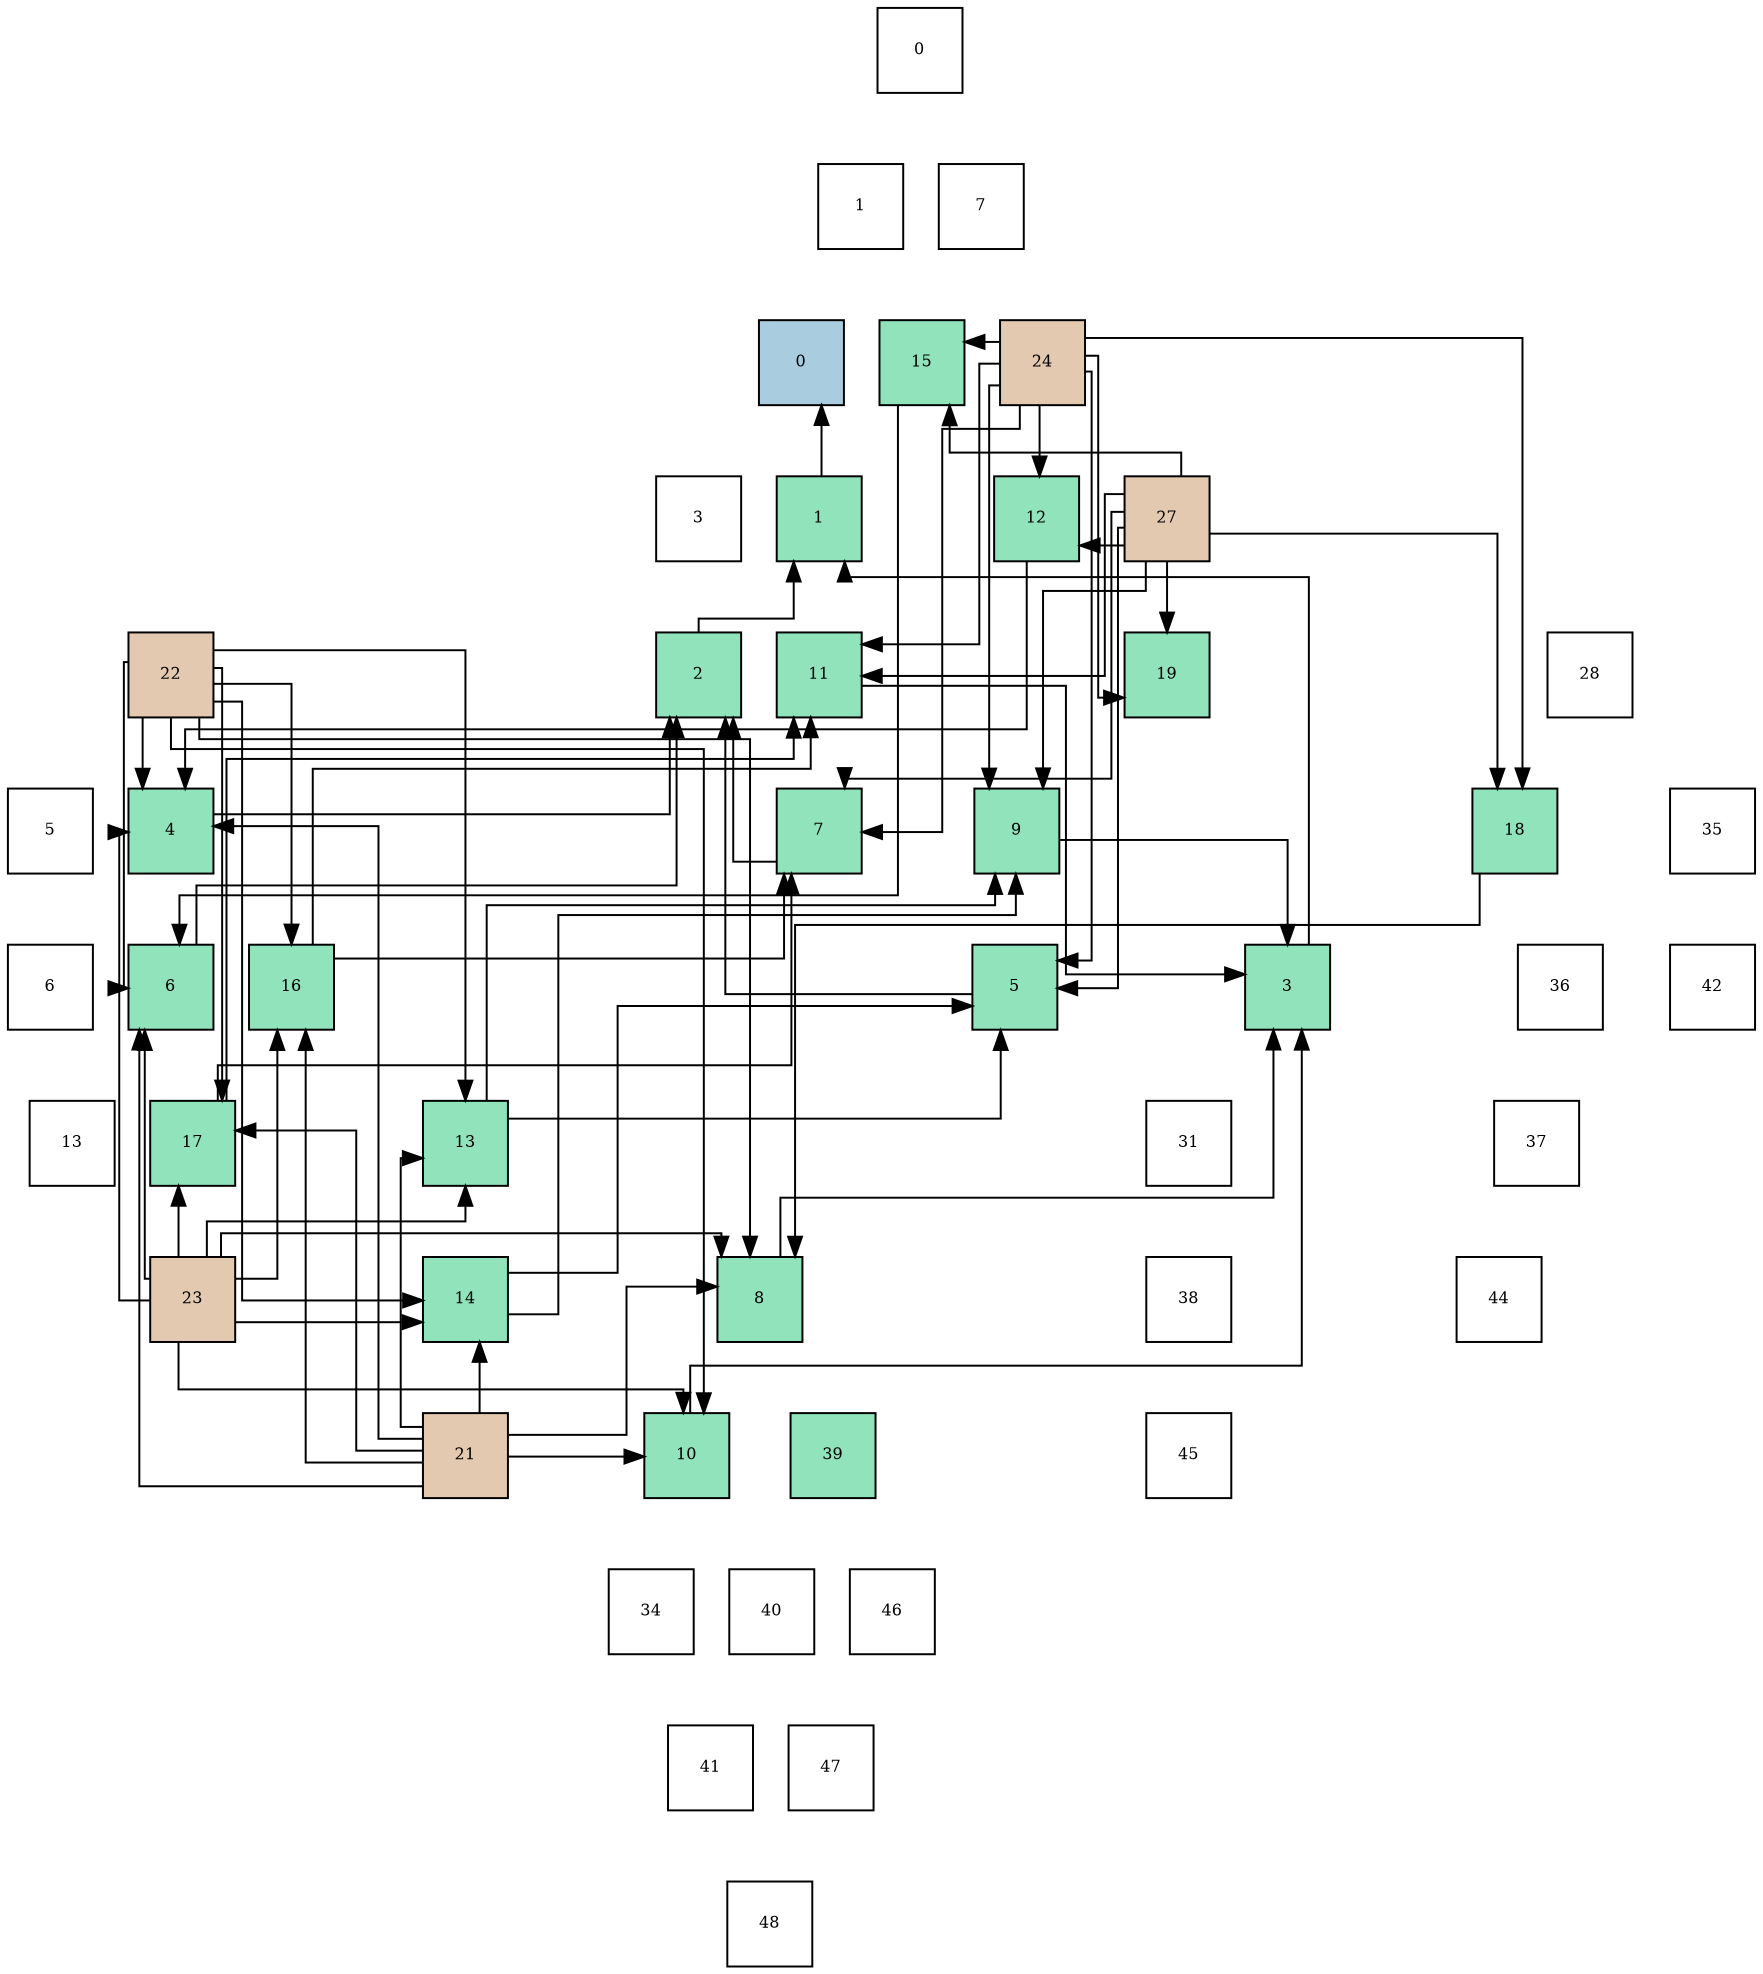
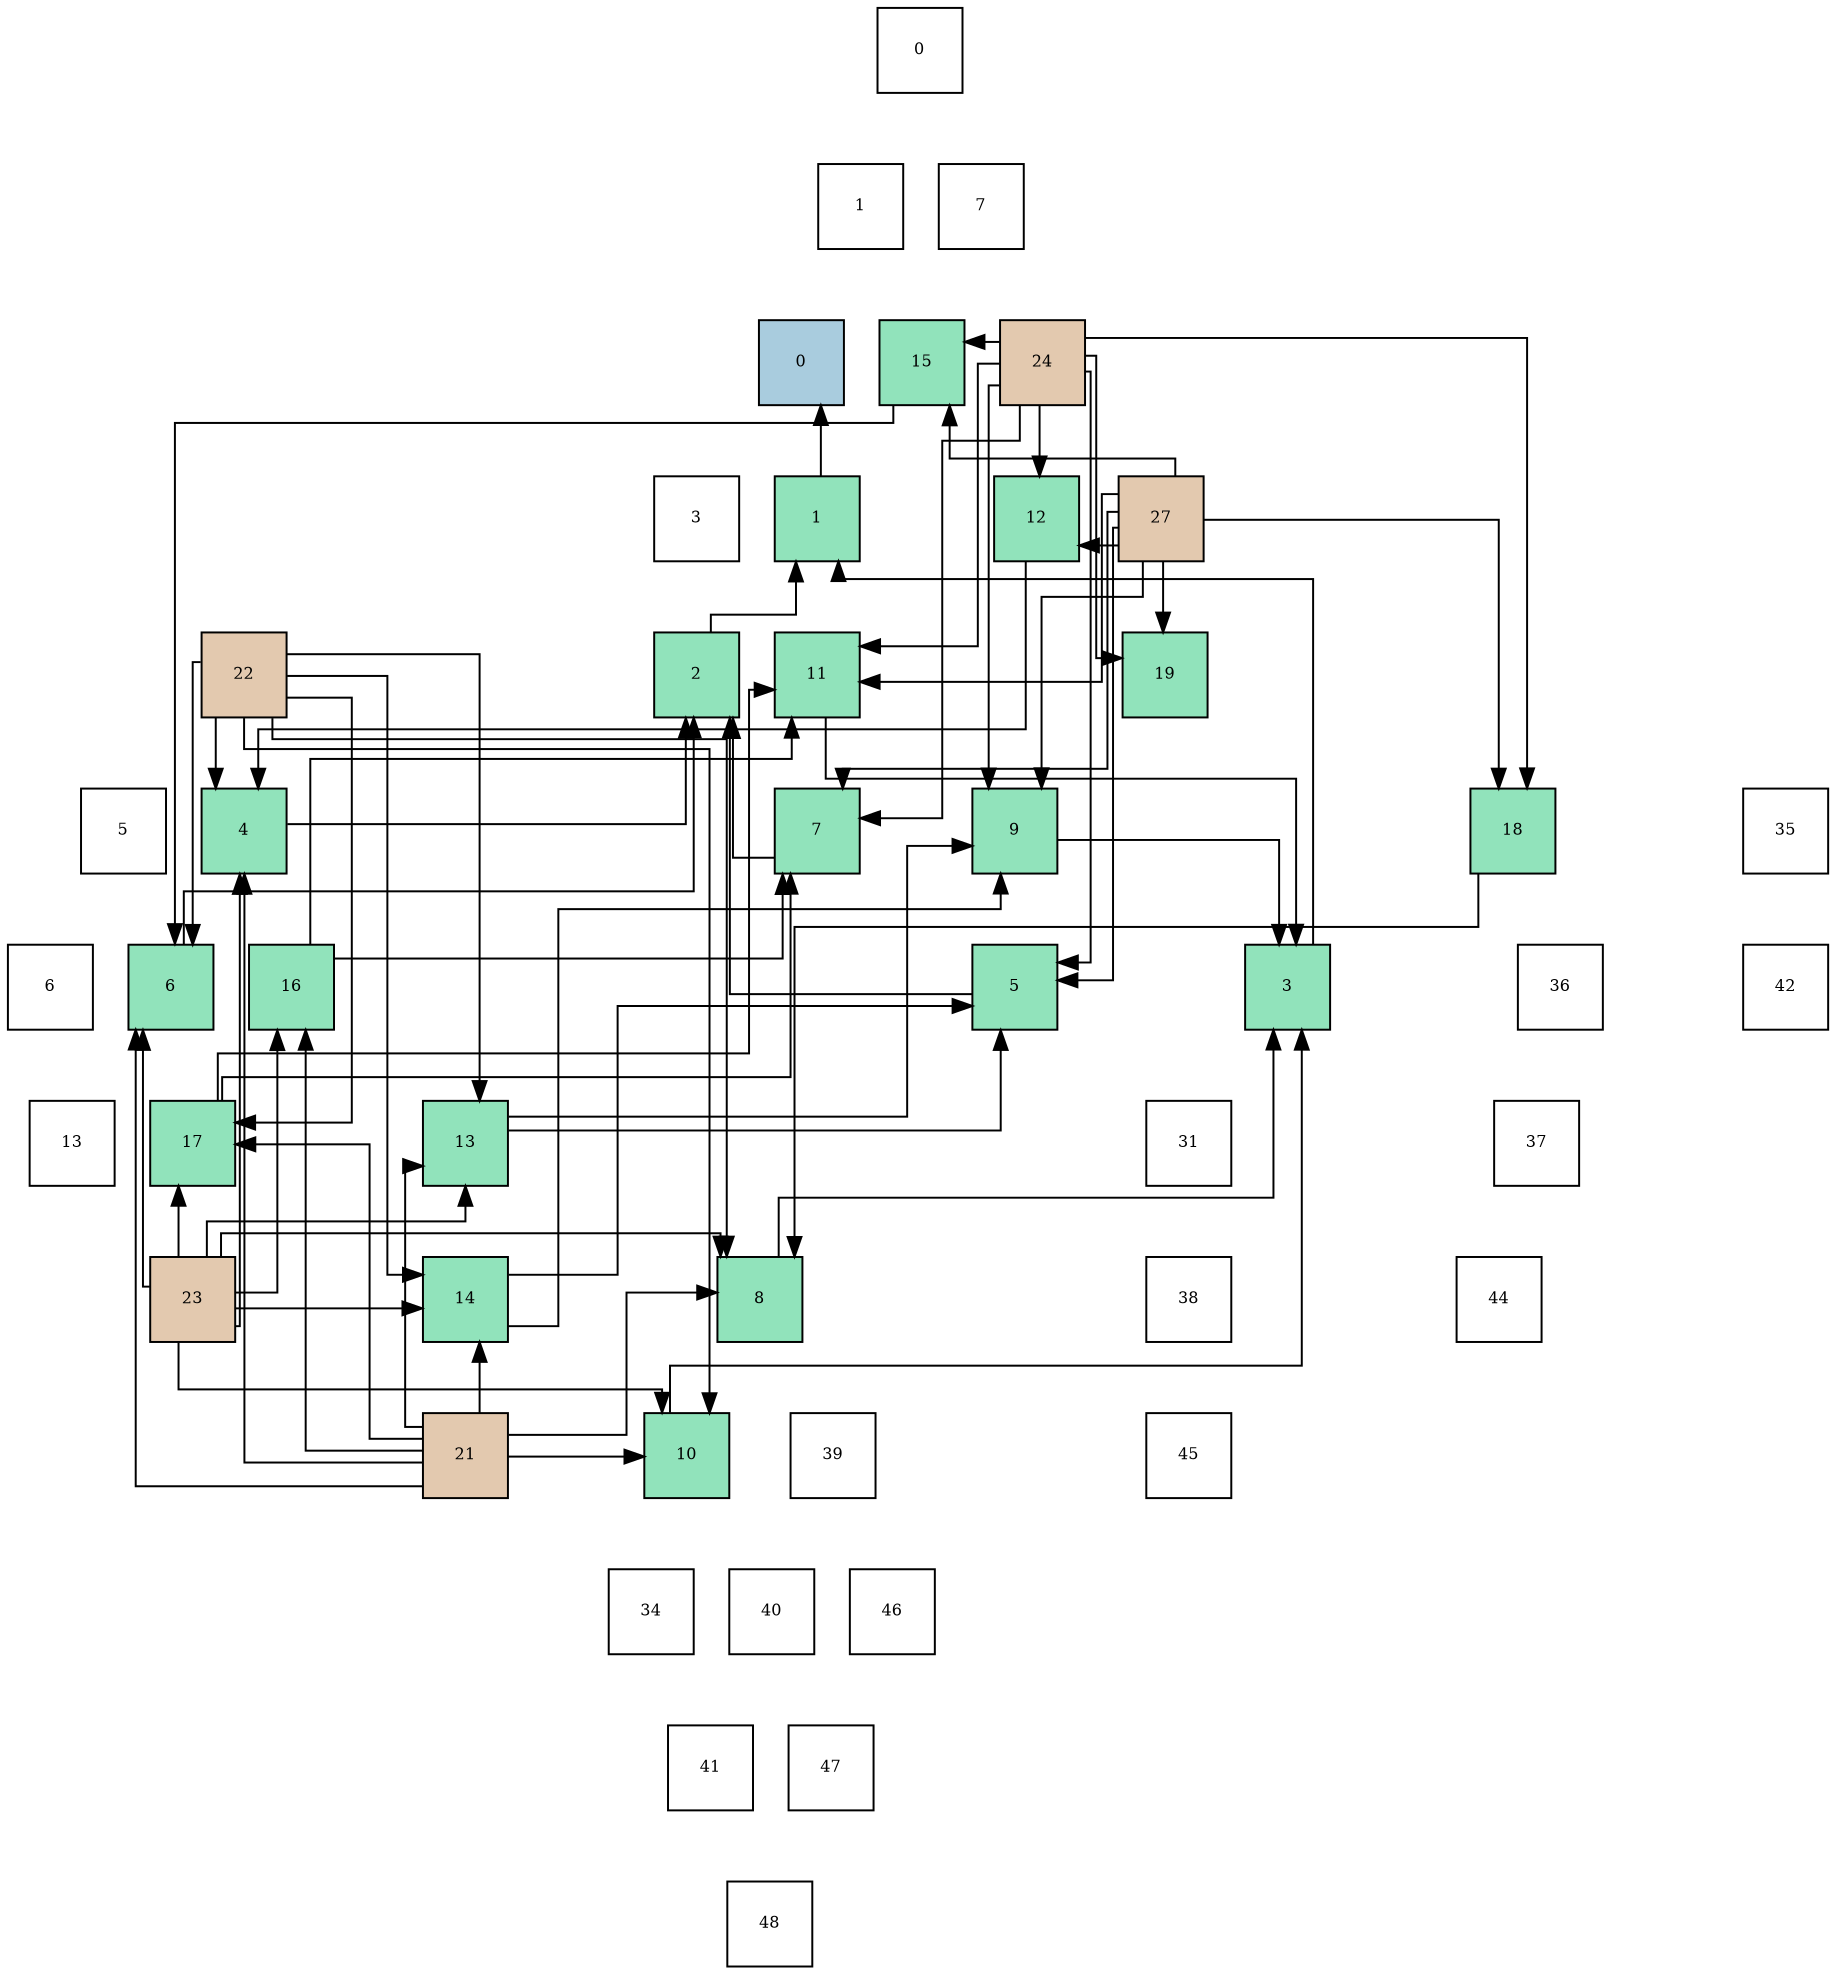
(1590, 675) -> none
(292, 773) -> none
(833, 1456) -> (833, 1456)
